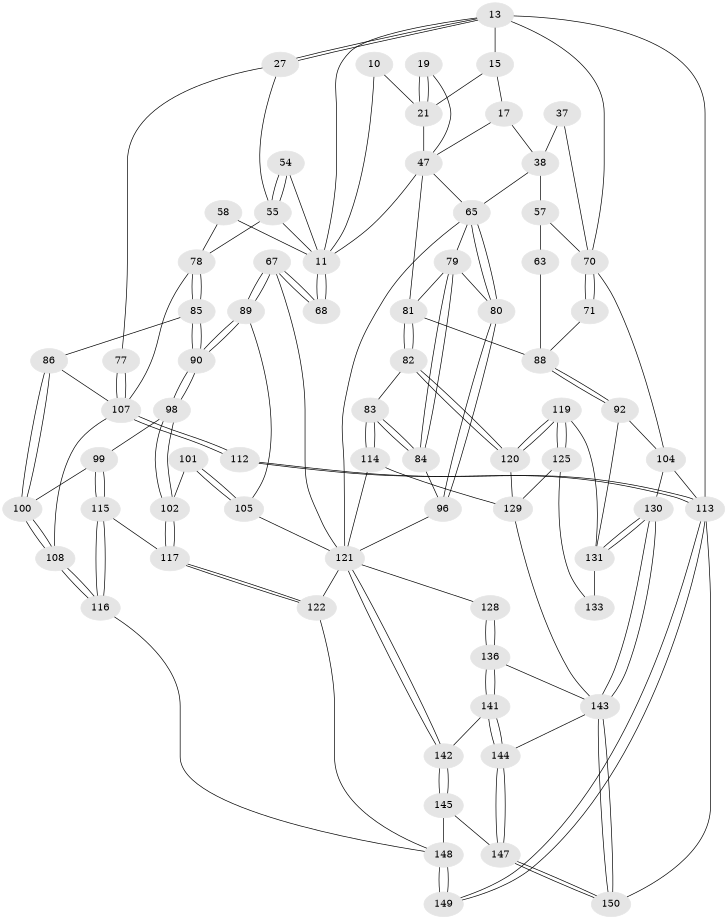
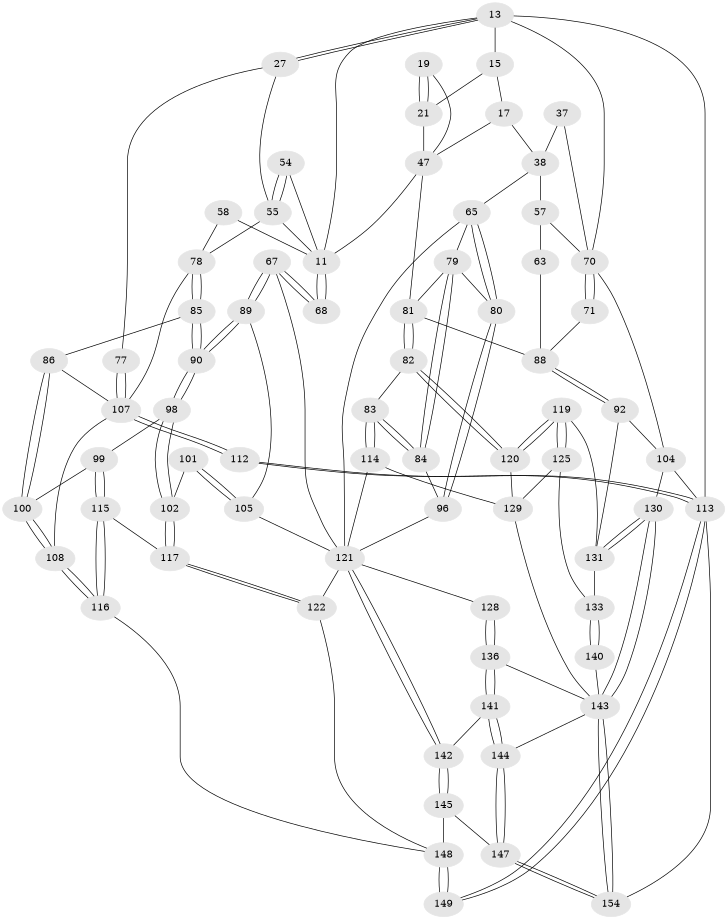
(374, 64) -> none
(448, 188) -> none
none -> (595, 657)
(611, 904) -> (611, 904)
